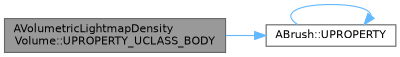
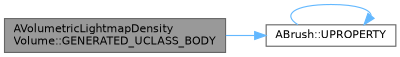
(115, 36) -> (115, 36)
